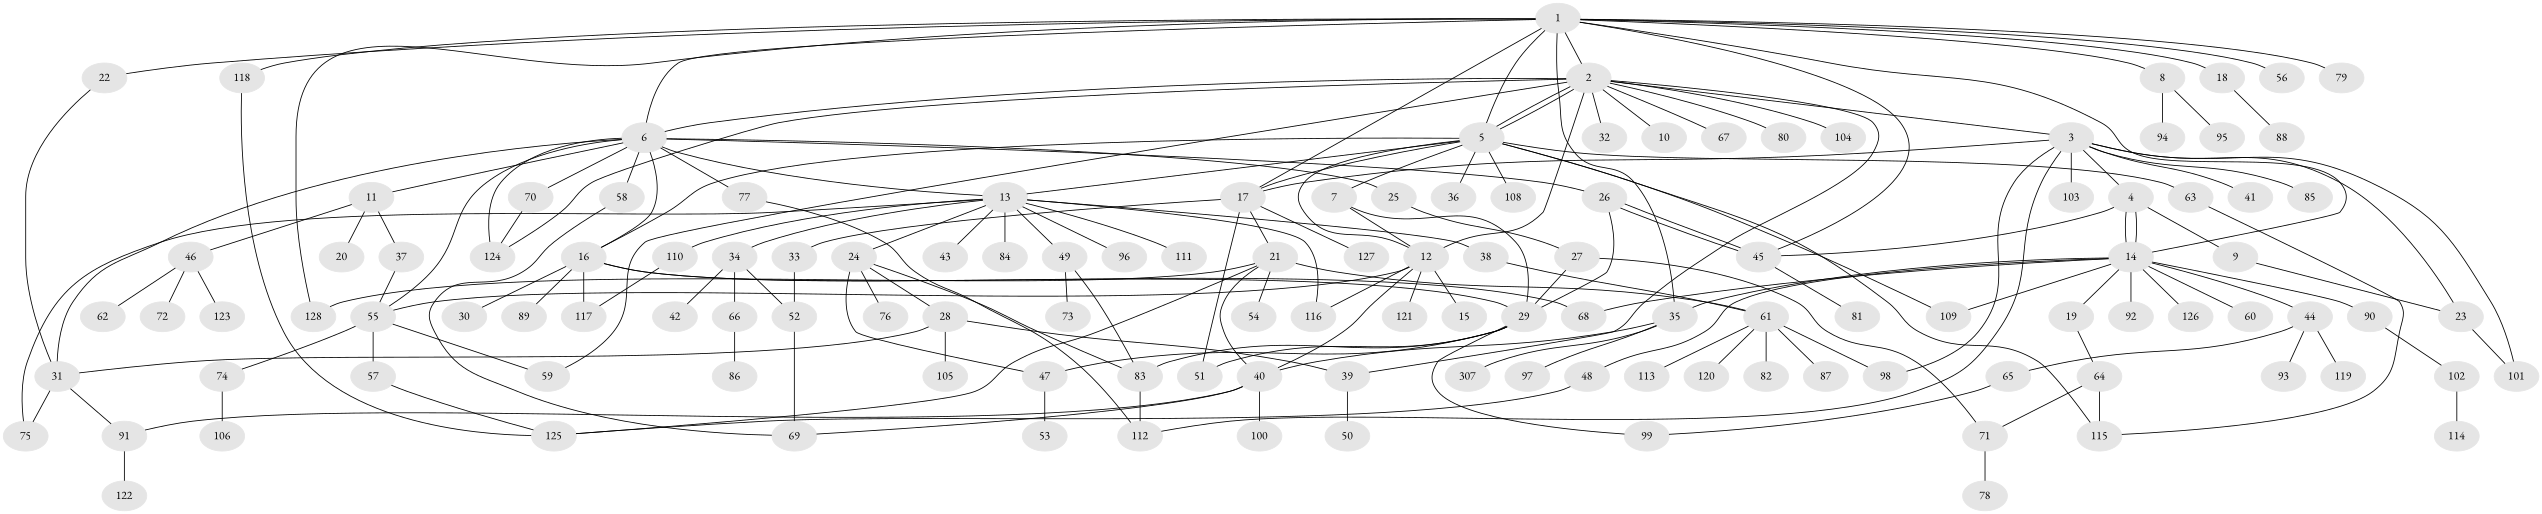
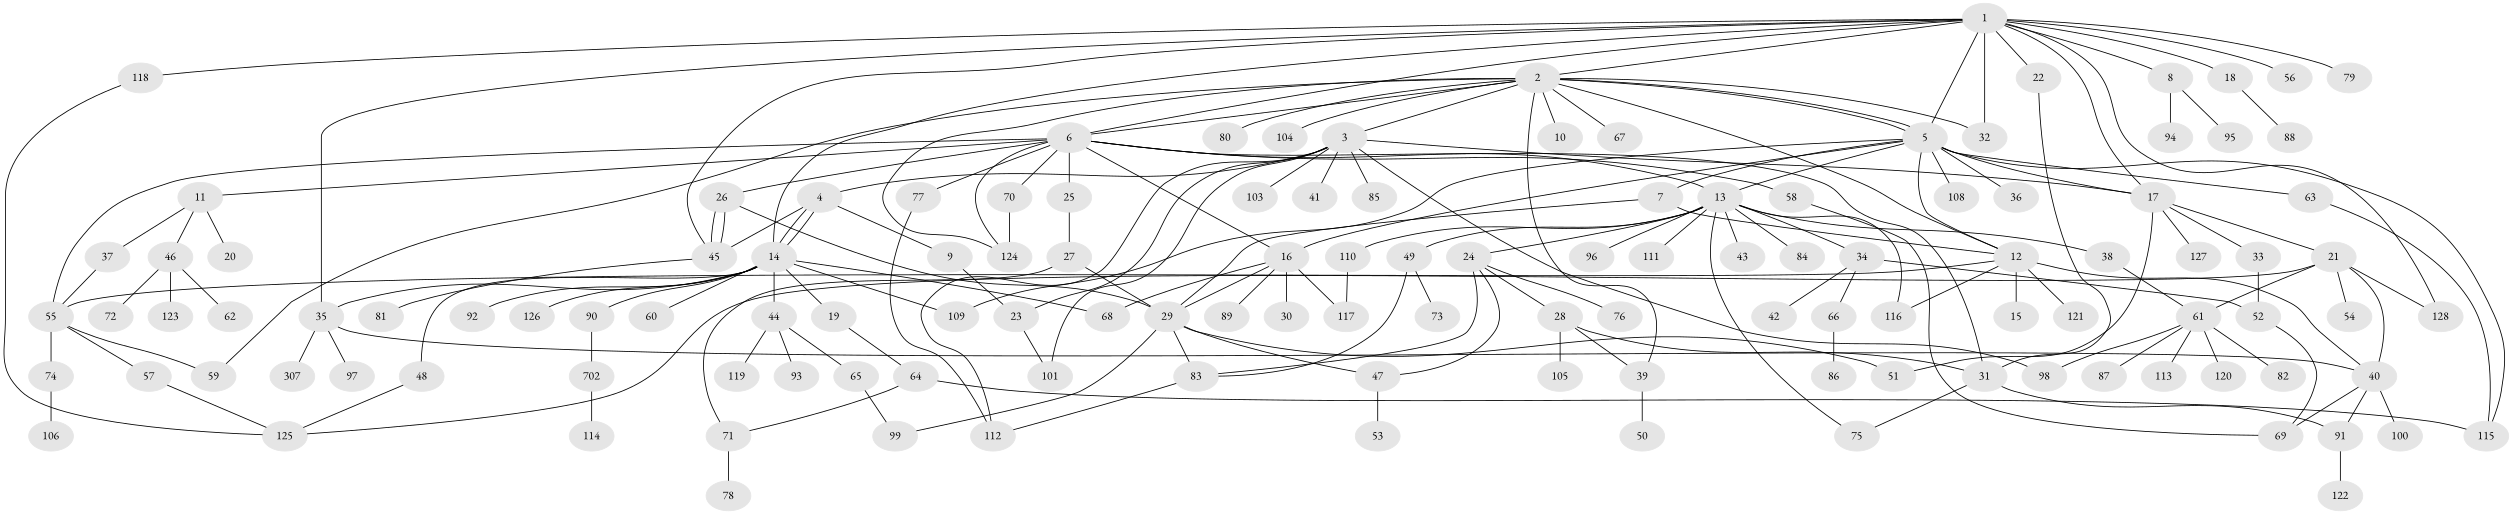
none -> (1985, 78)
(2457, 376) -> (592, 376)
